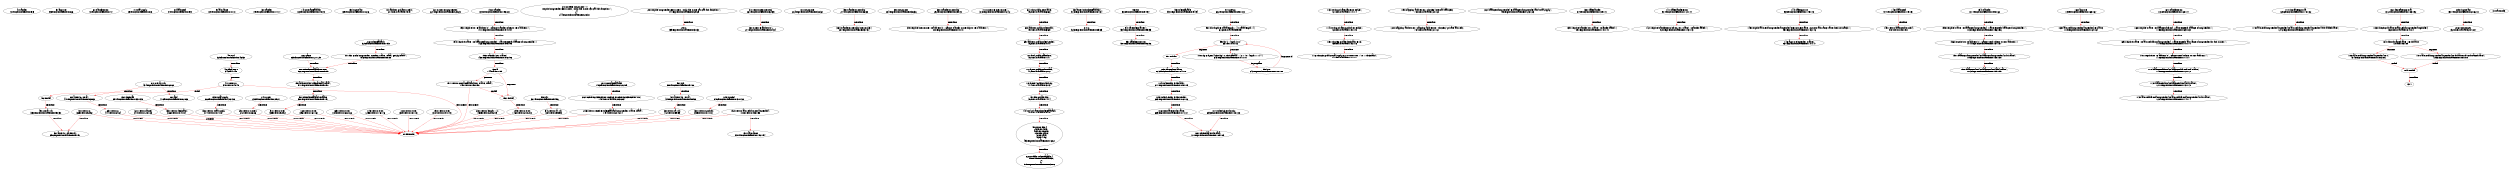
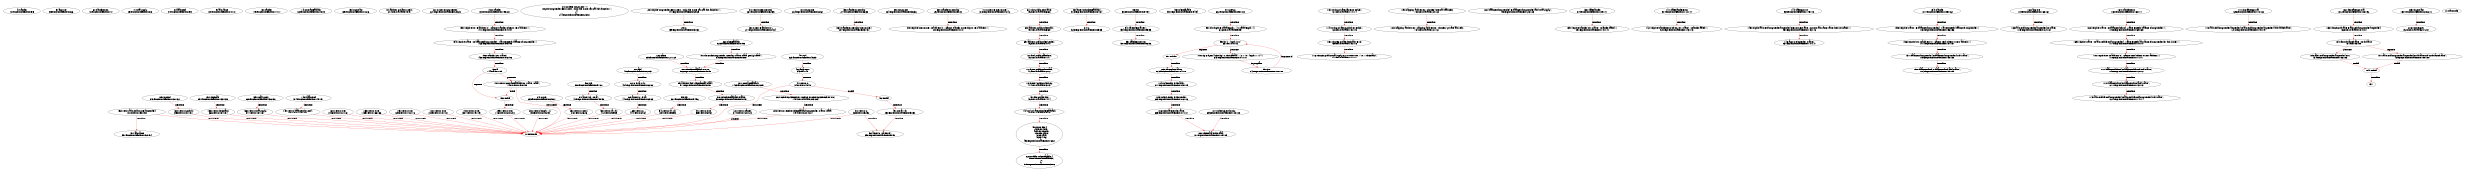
(166, 91) -> (638, 77)
none -> (417, 125)
